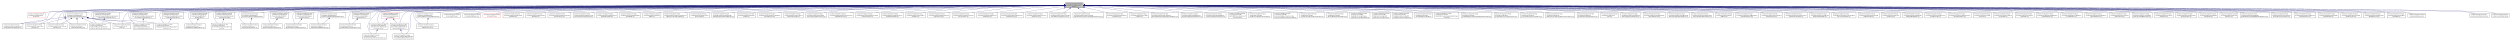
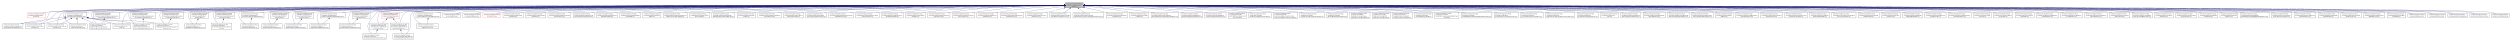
none -> (2437, 15)
none -> (2458, 15)
